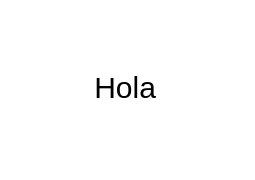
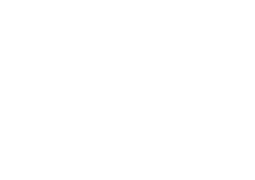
(126, 89) -> none
